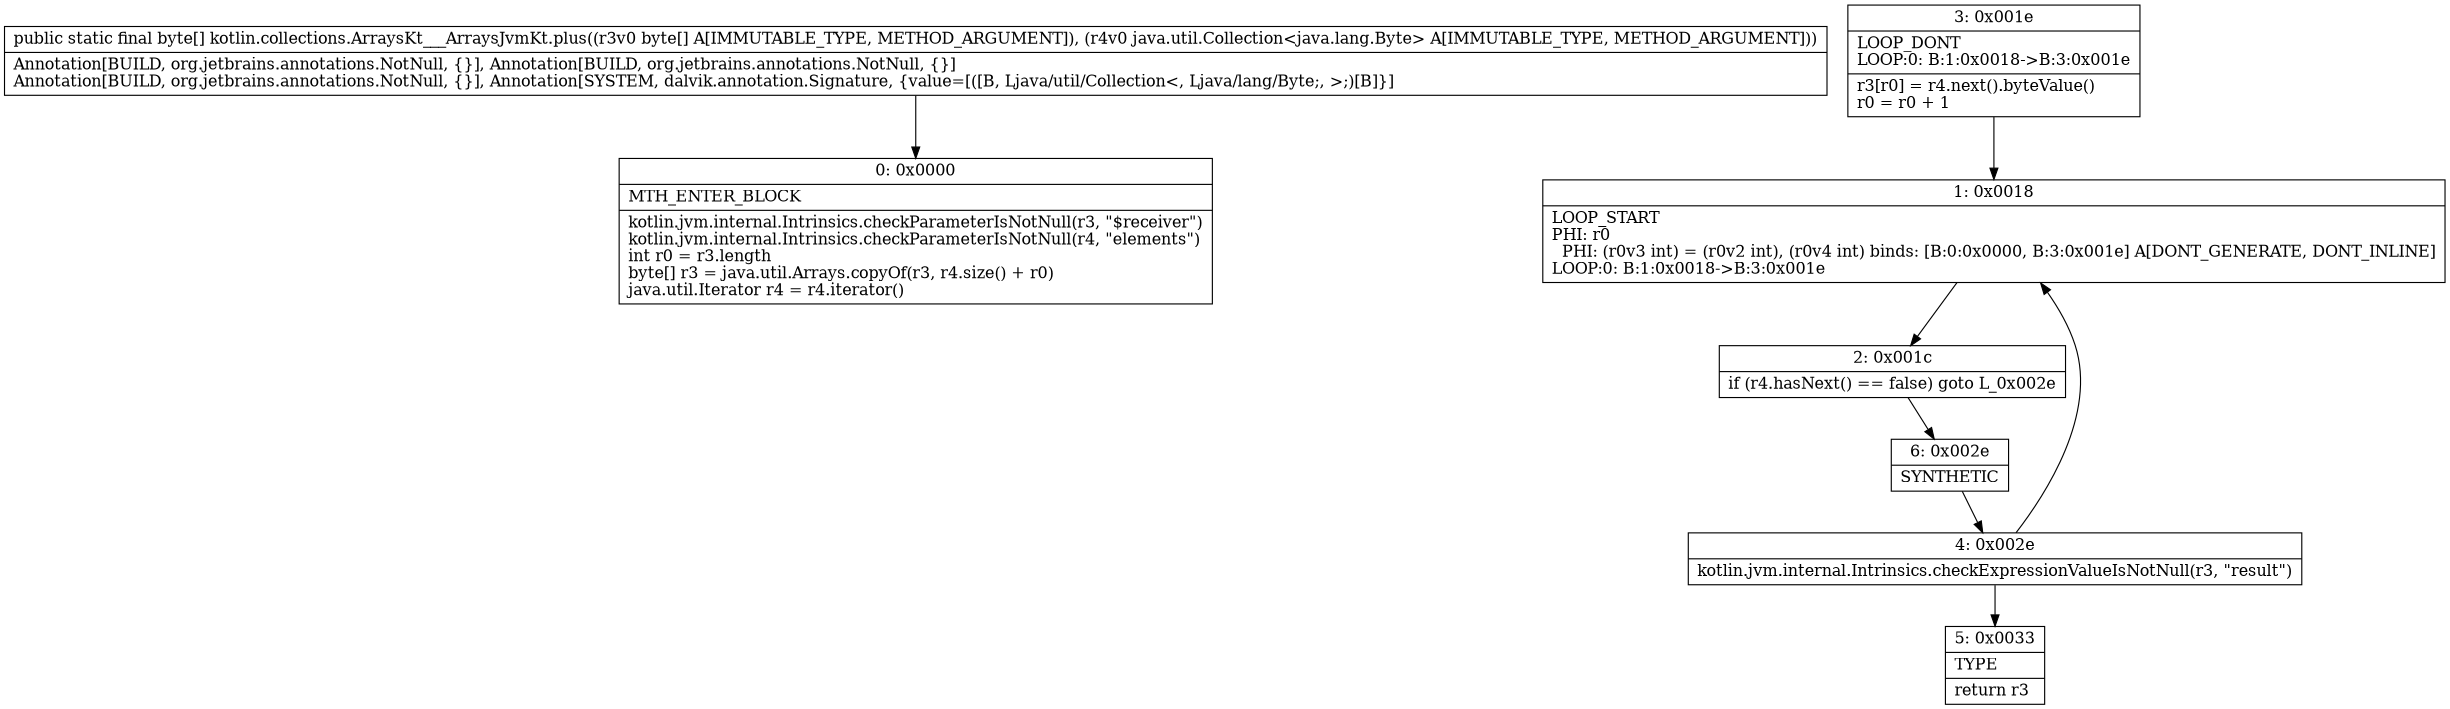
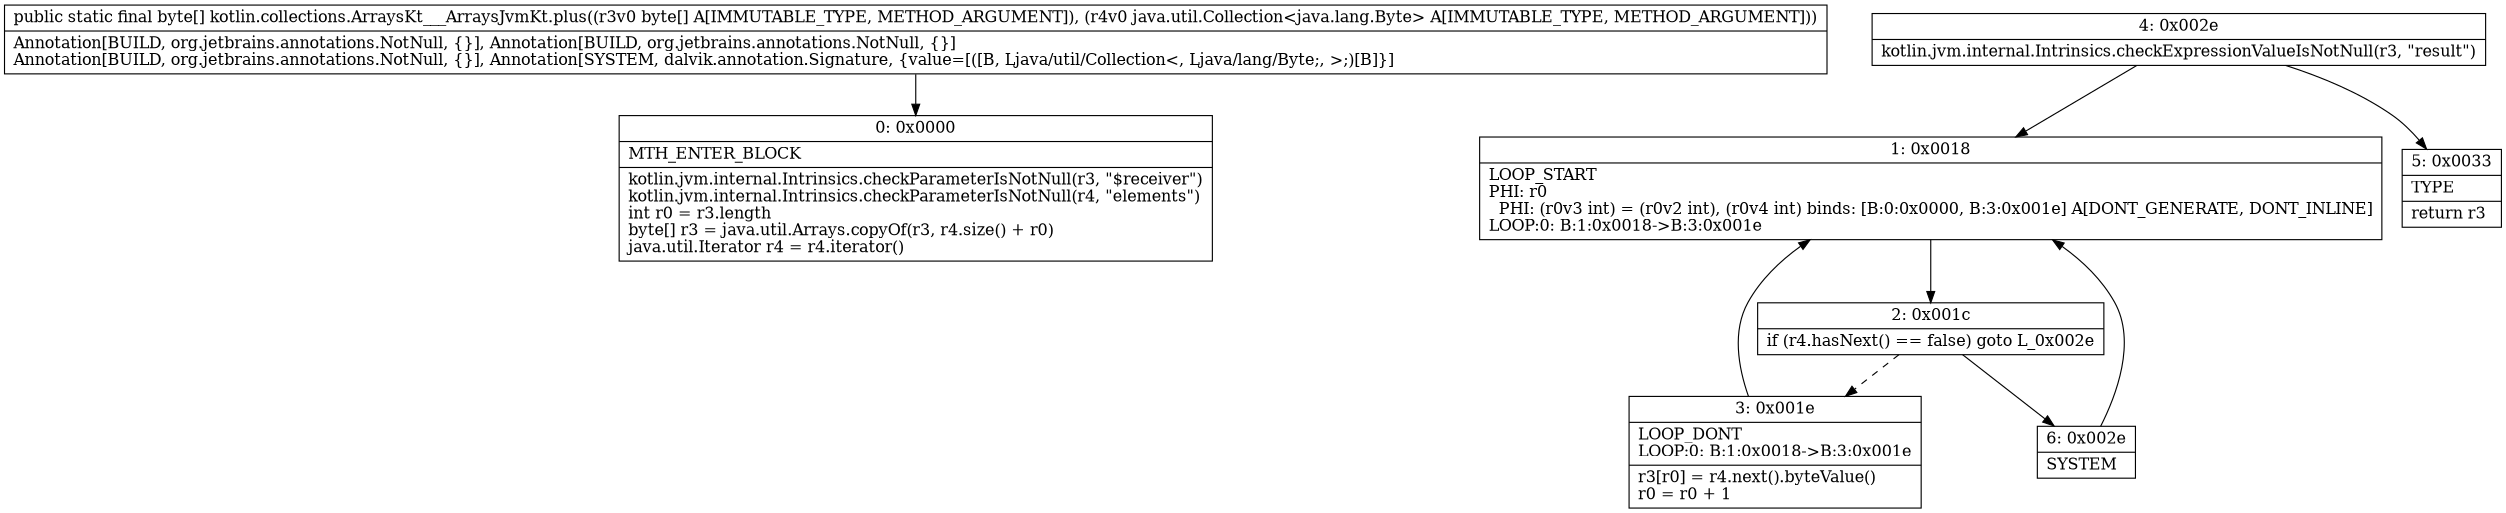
none -> (1877, 372)
(1950, 478) -> (2082, 465)
(1970, 507) -> (2123, 327)
